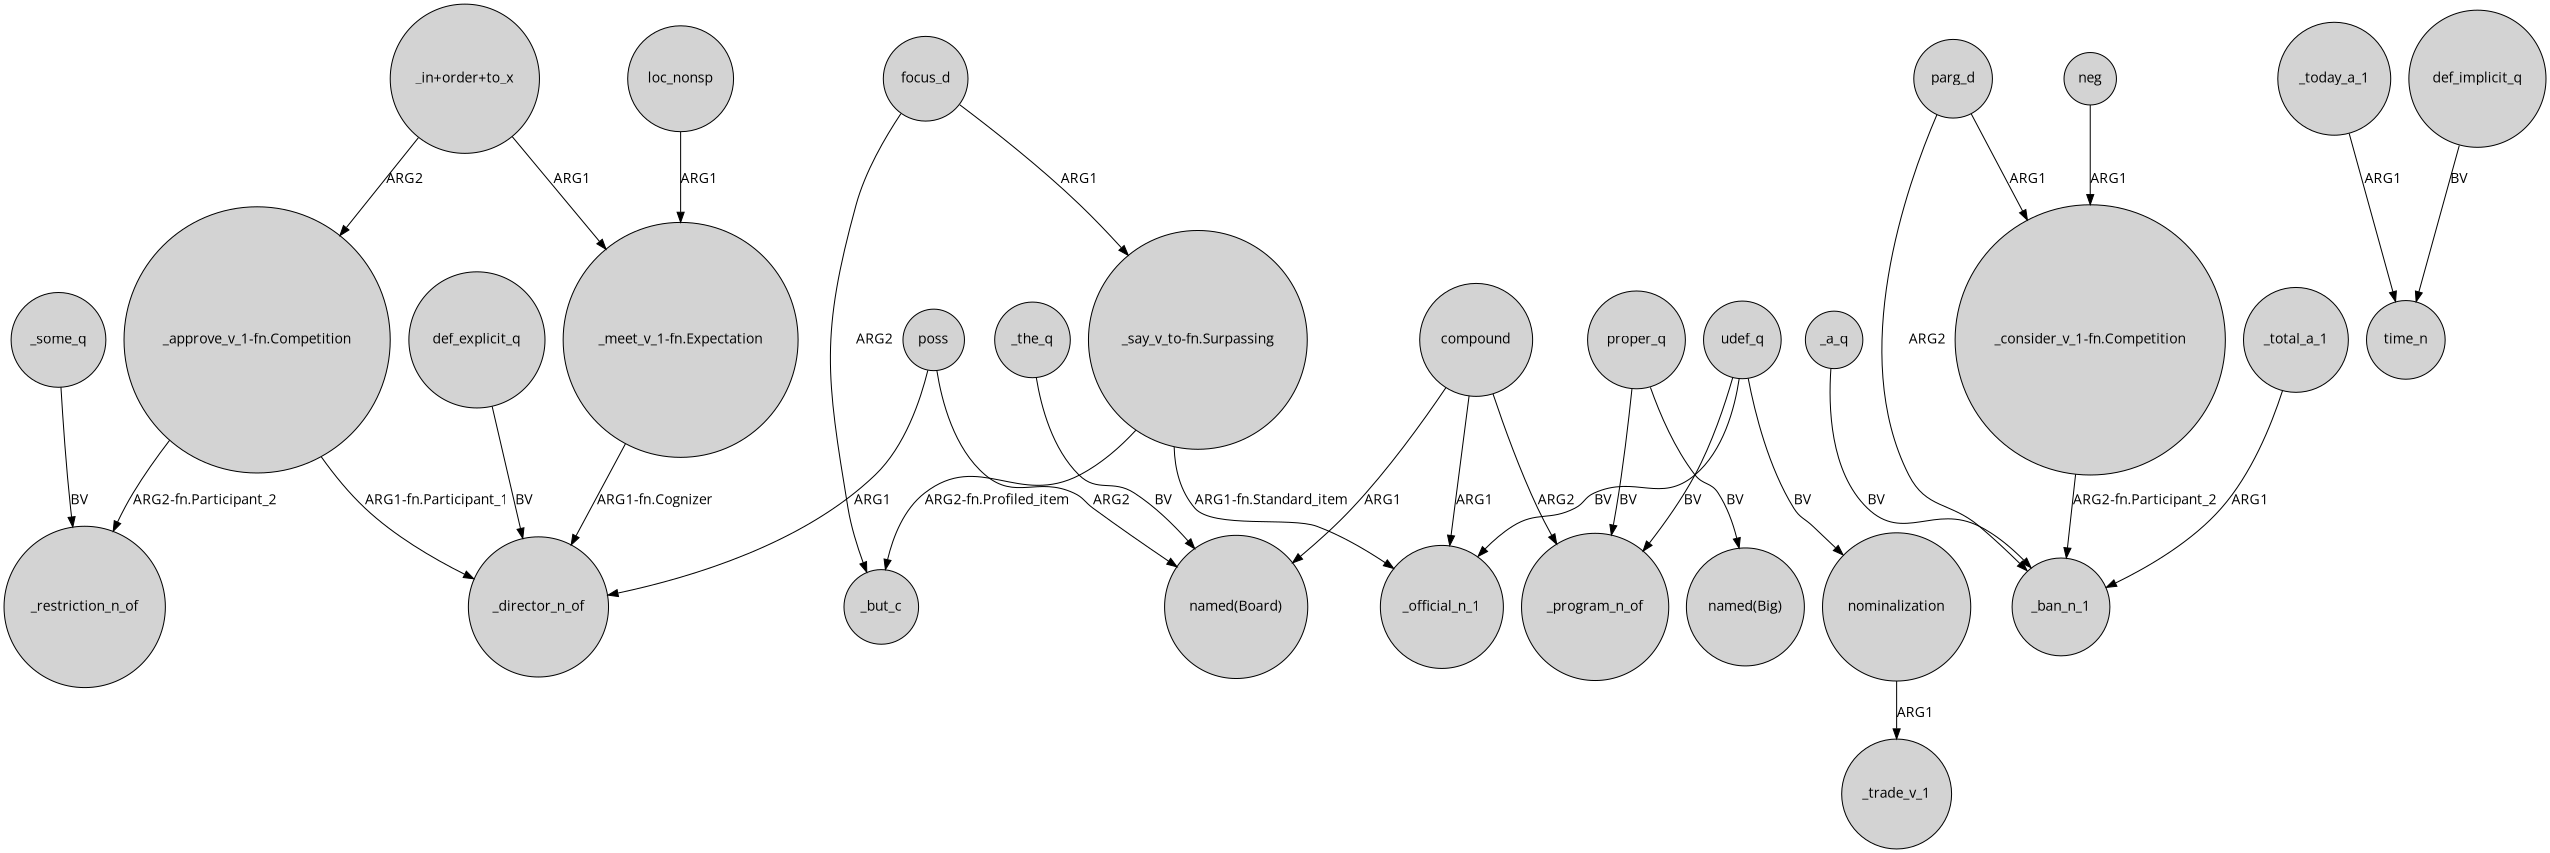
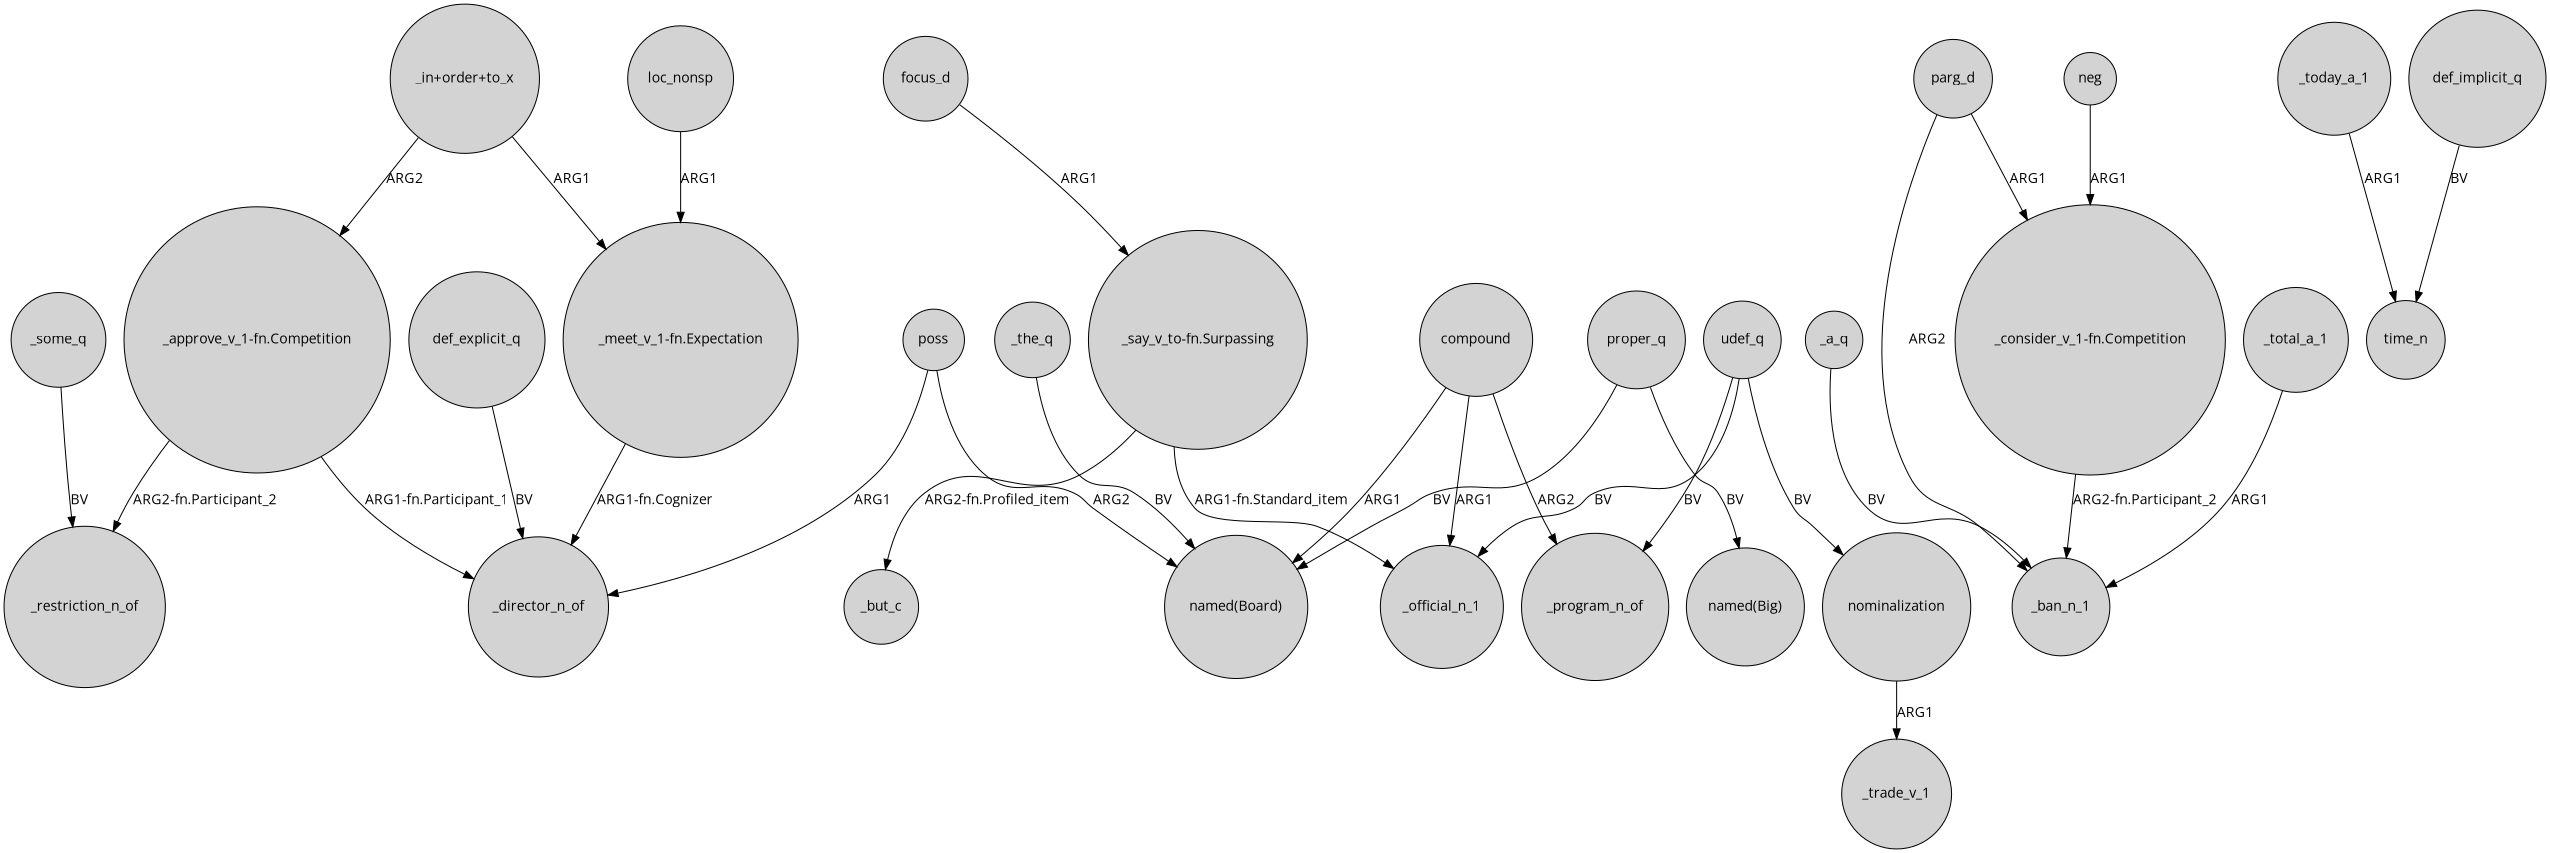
(832, 333) -> none
(1624, 457) -> (1475, 487)
